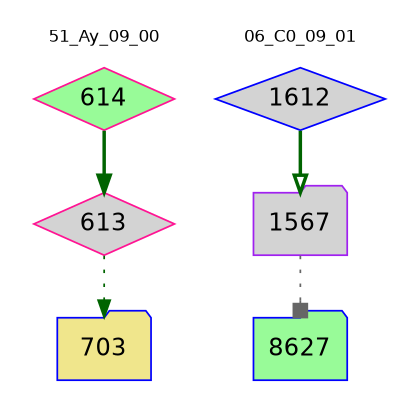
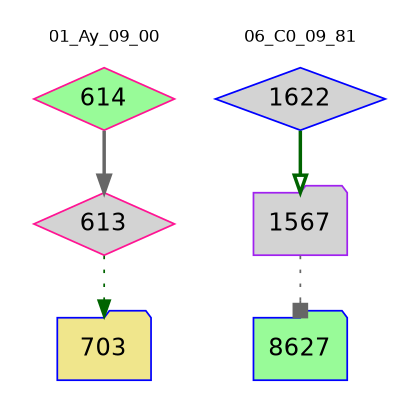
(104, 37) -> (104, 37)
(300, 37) -> (300, 37)
(300, 99) -> (300, 99)
(104, 153) -> (104, 153)
